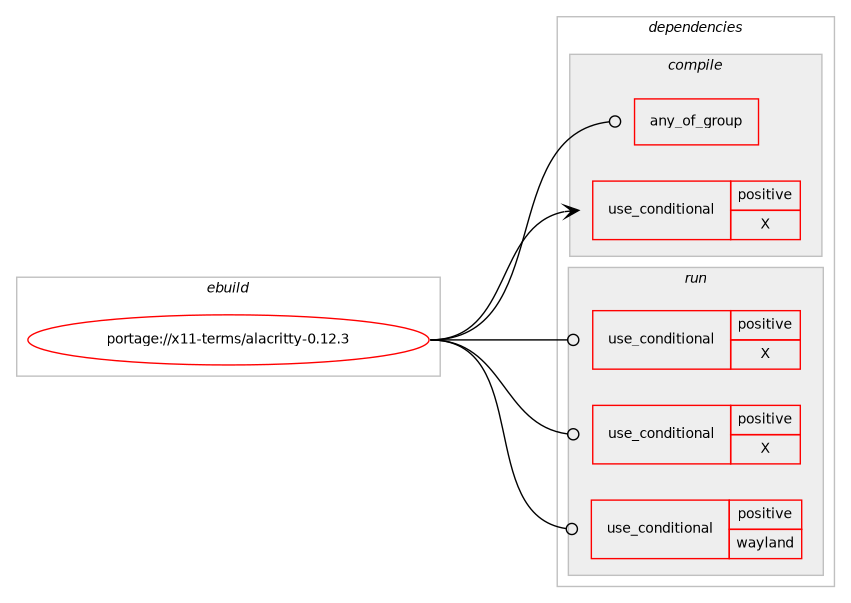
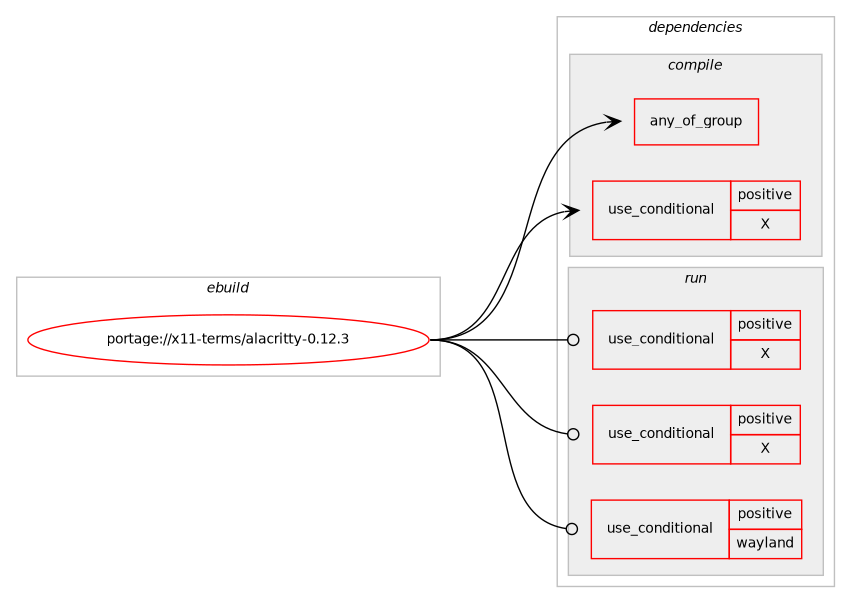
(528, 221) -> (528, 223)
